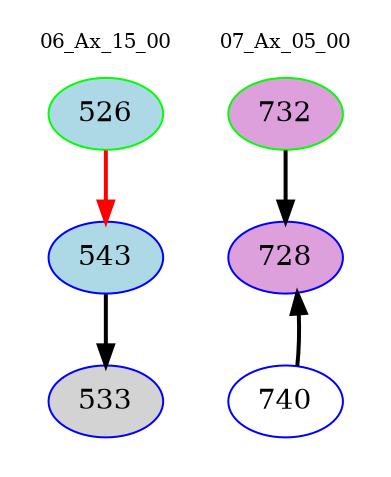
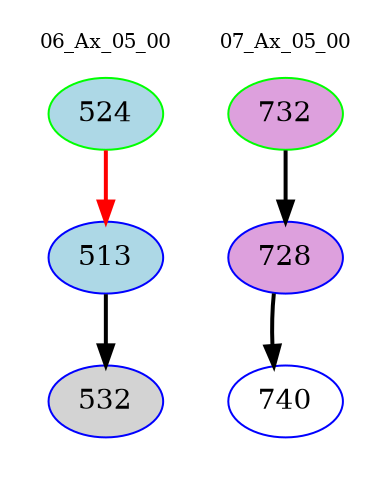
(106, 43) -> (106, 43)
(106, 114) -> (106, 114)
(106, 258) -> (106, 258)
(299, 340) -> (272, 319)
(106, 401) -> (106, 401)
